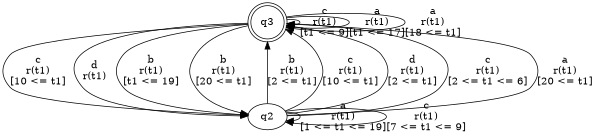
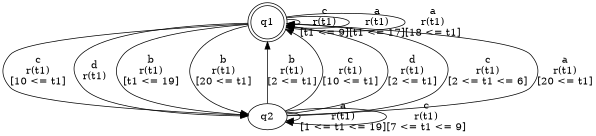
(268, 22) -> (268, 22)
